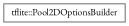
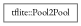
(64, 13) -> (41, 13)
